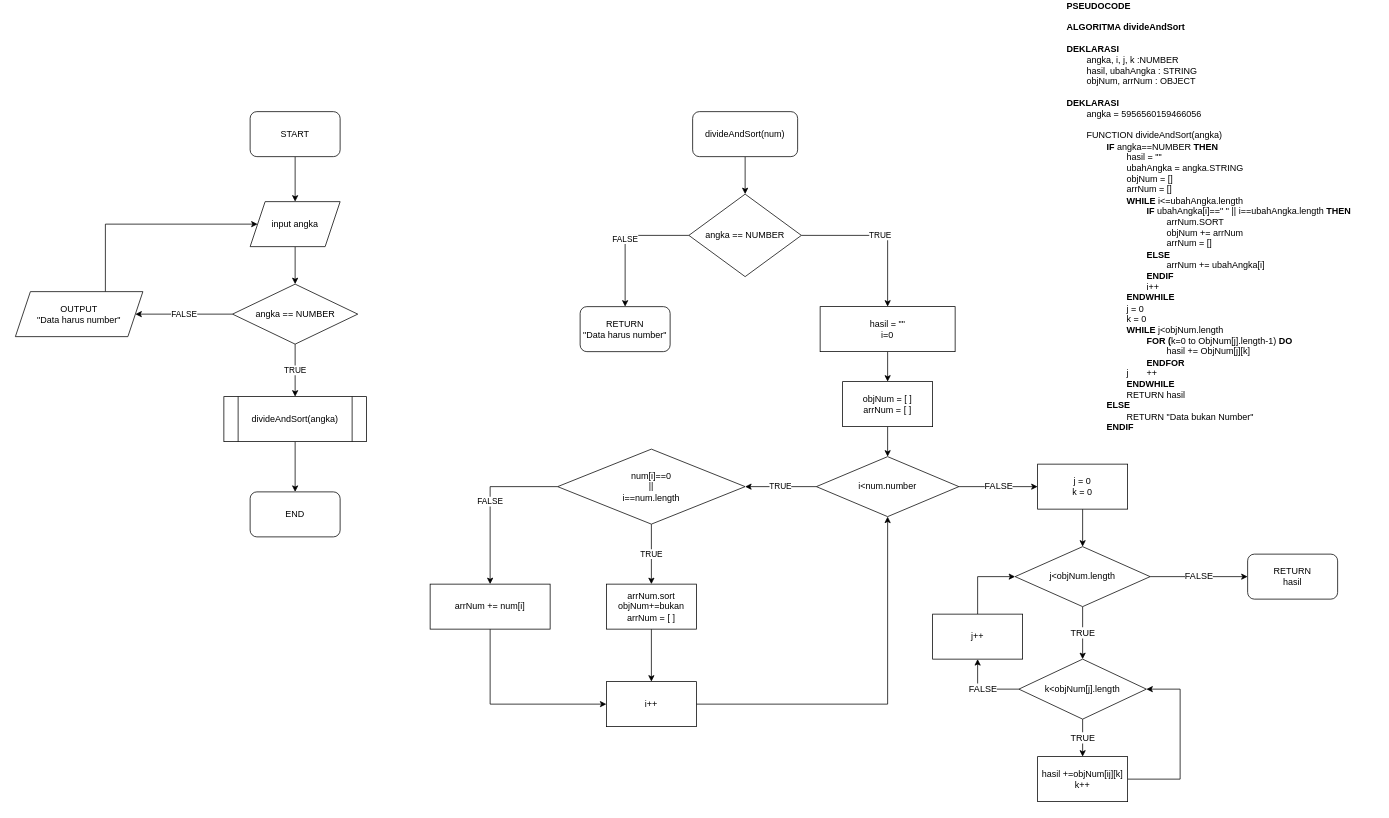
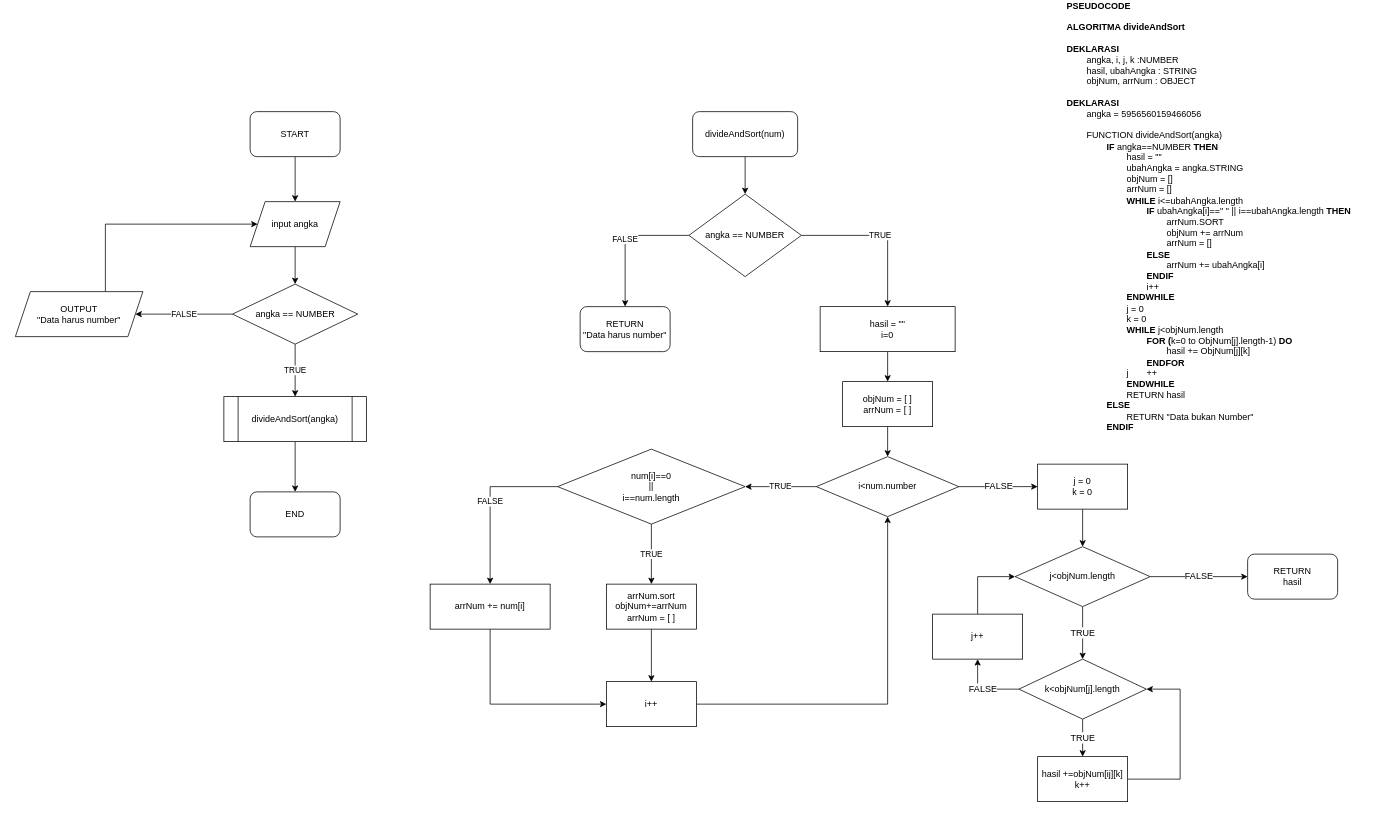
(651, 606) -> (651, 606)
